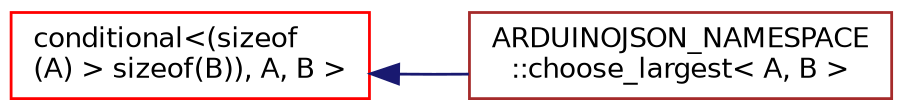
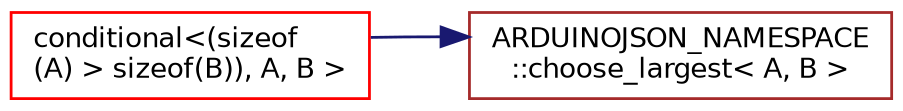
(434, 74) -> (406, 37)
